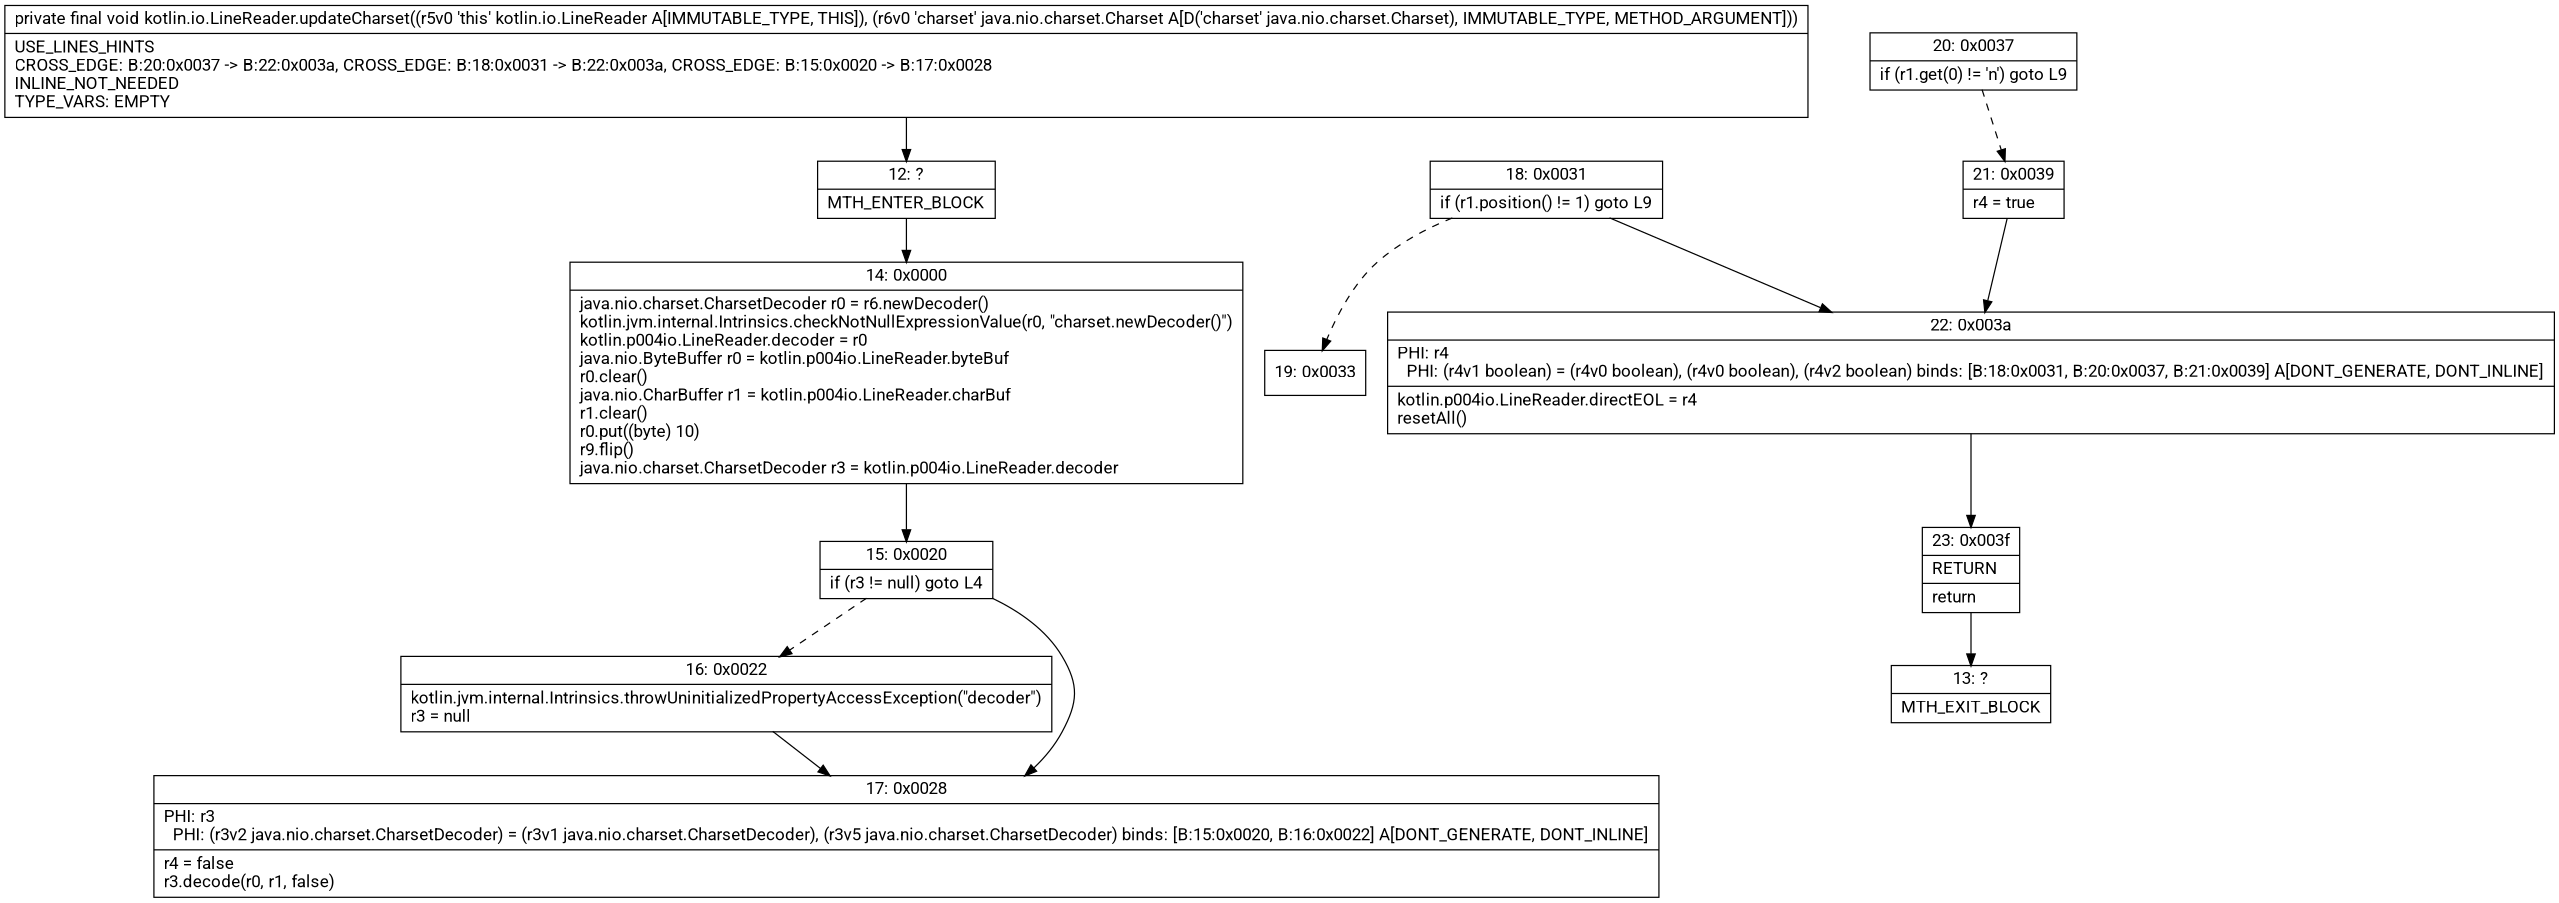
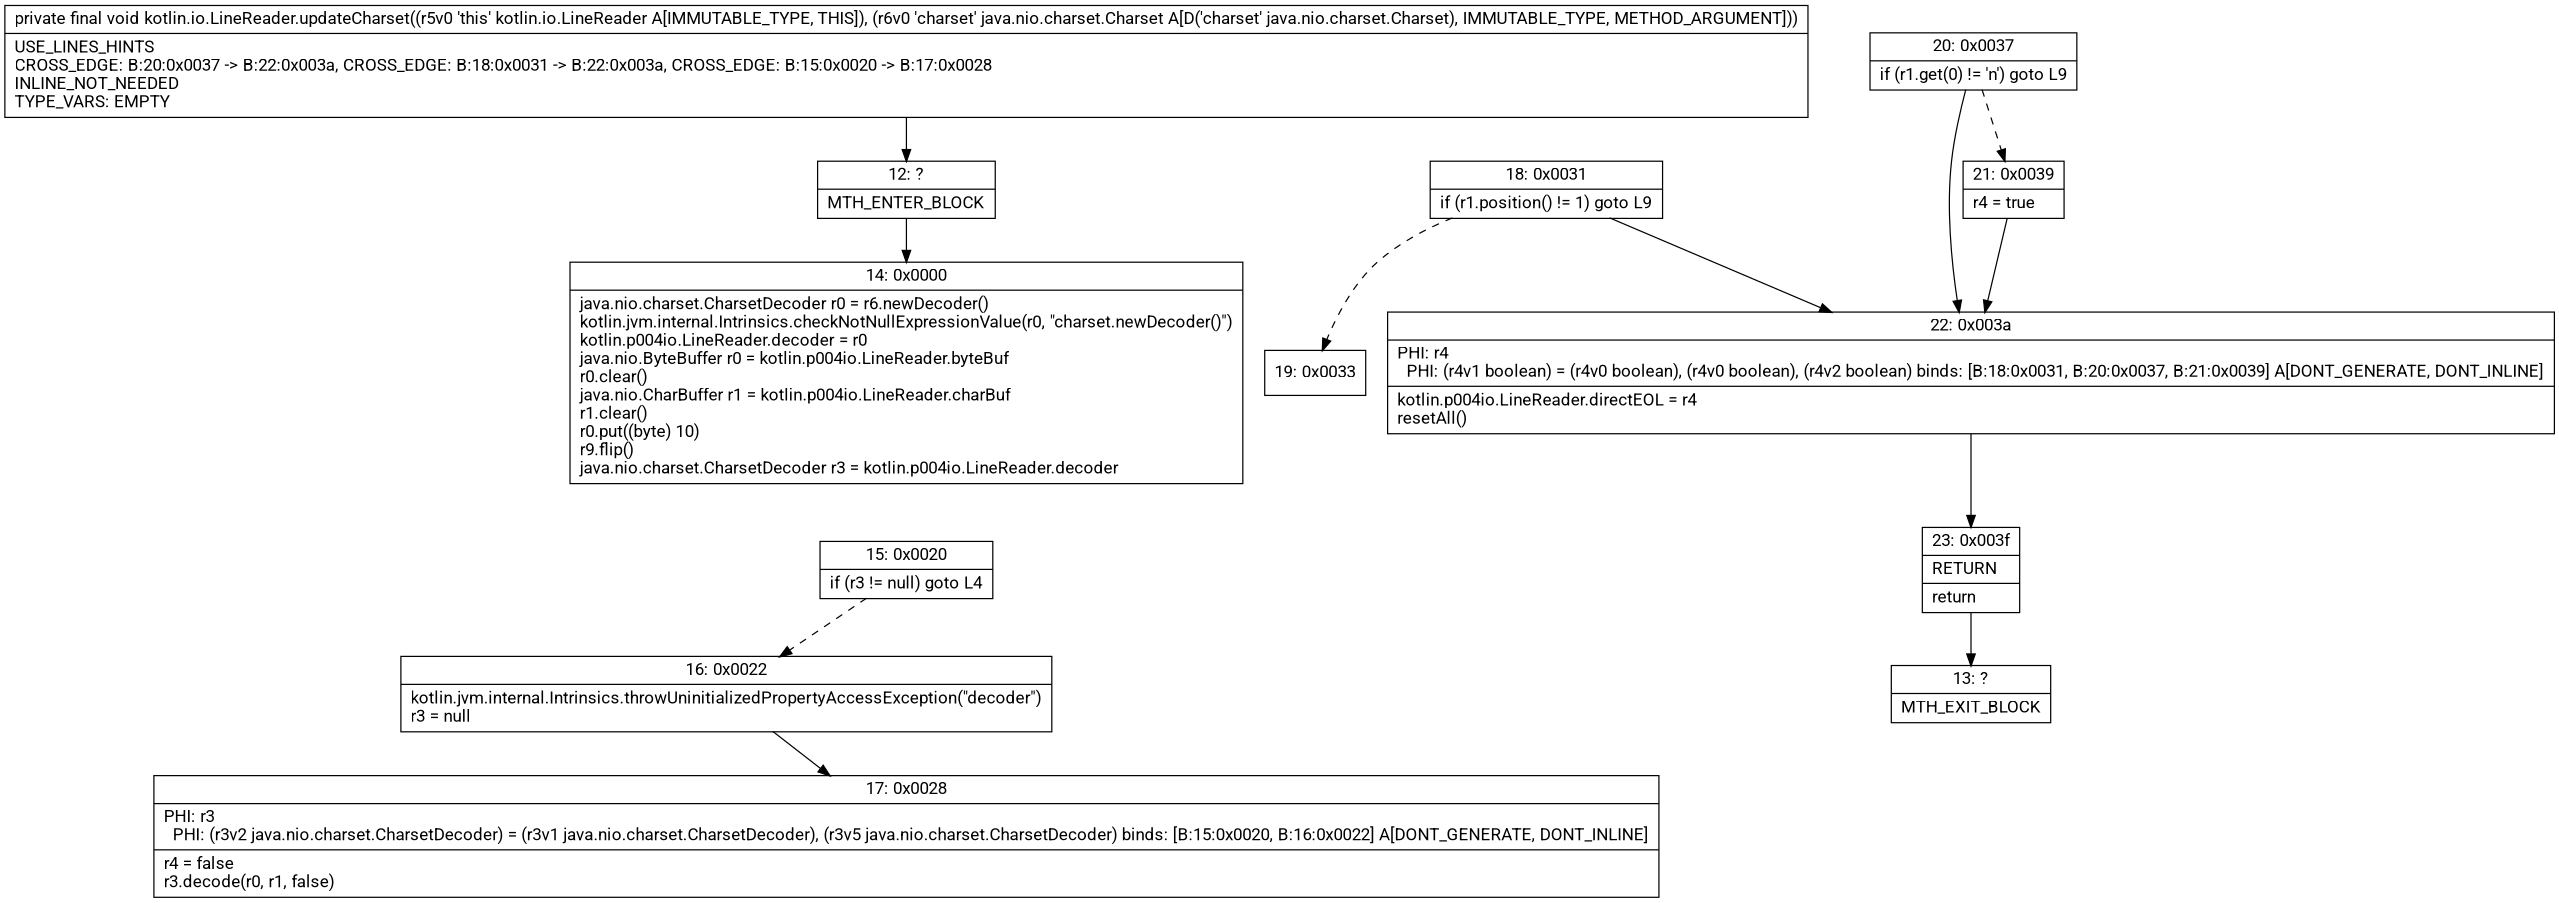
none -> (1949, 194)
(906, 507) -> none
(1070, 671) -> none
